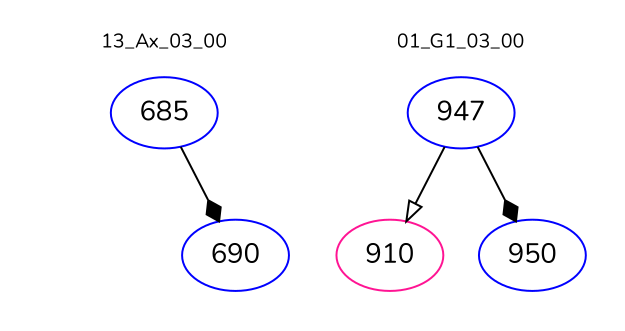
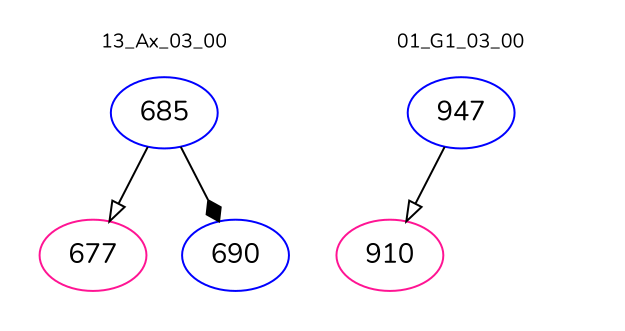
none -> (93, 255)
(532, 255) -> none
